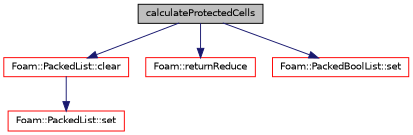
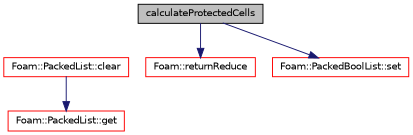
(138, 39) -> none
(66, 121) -> (66, 121)
